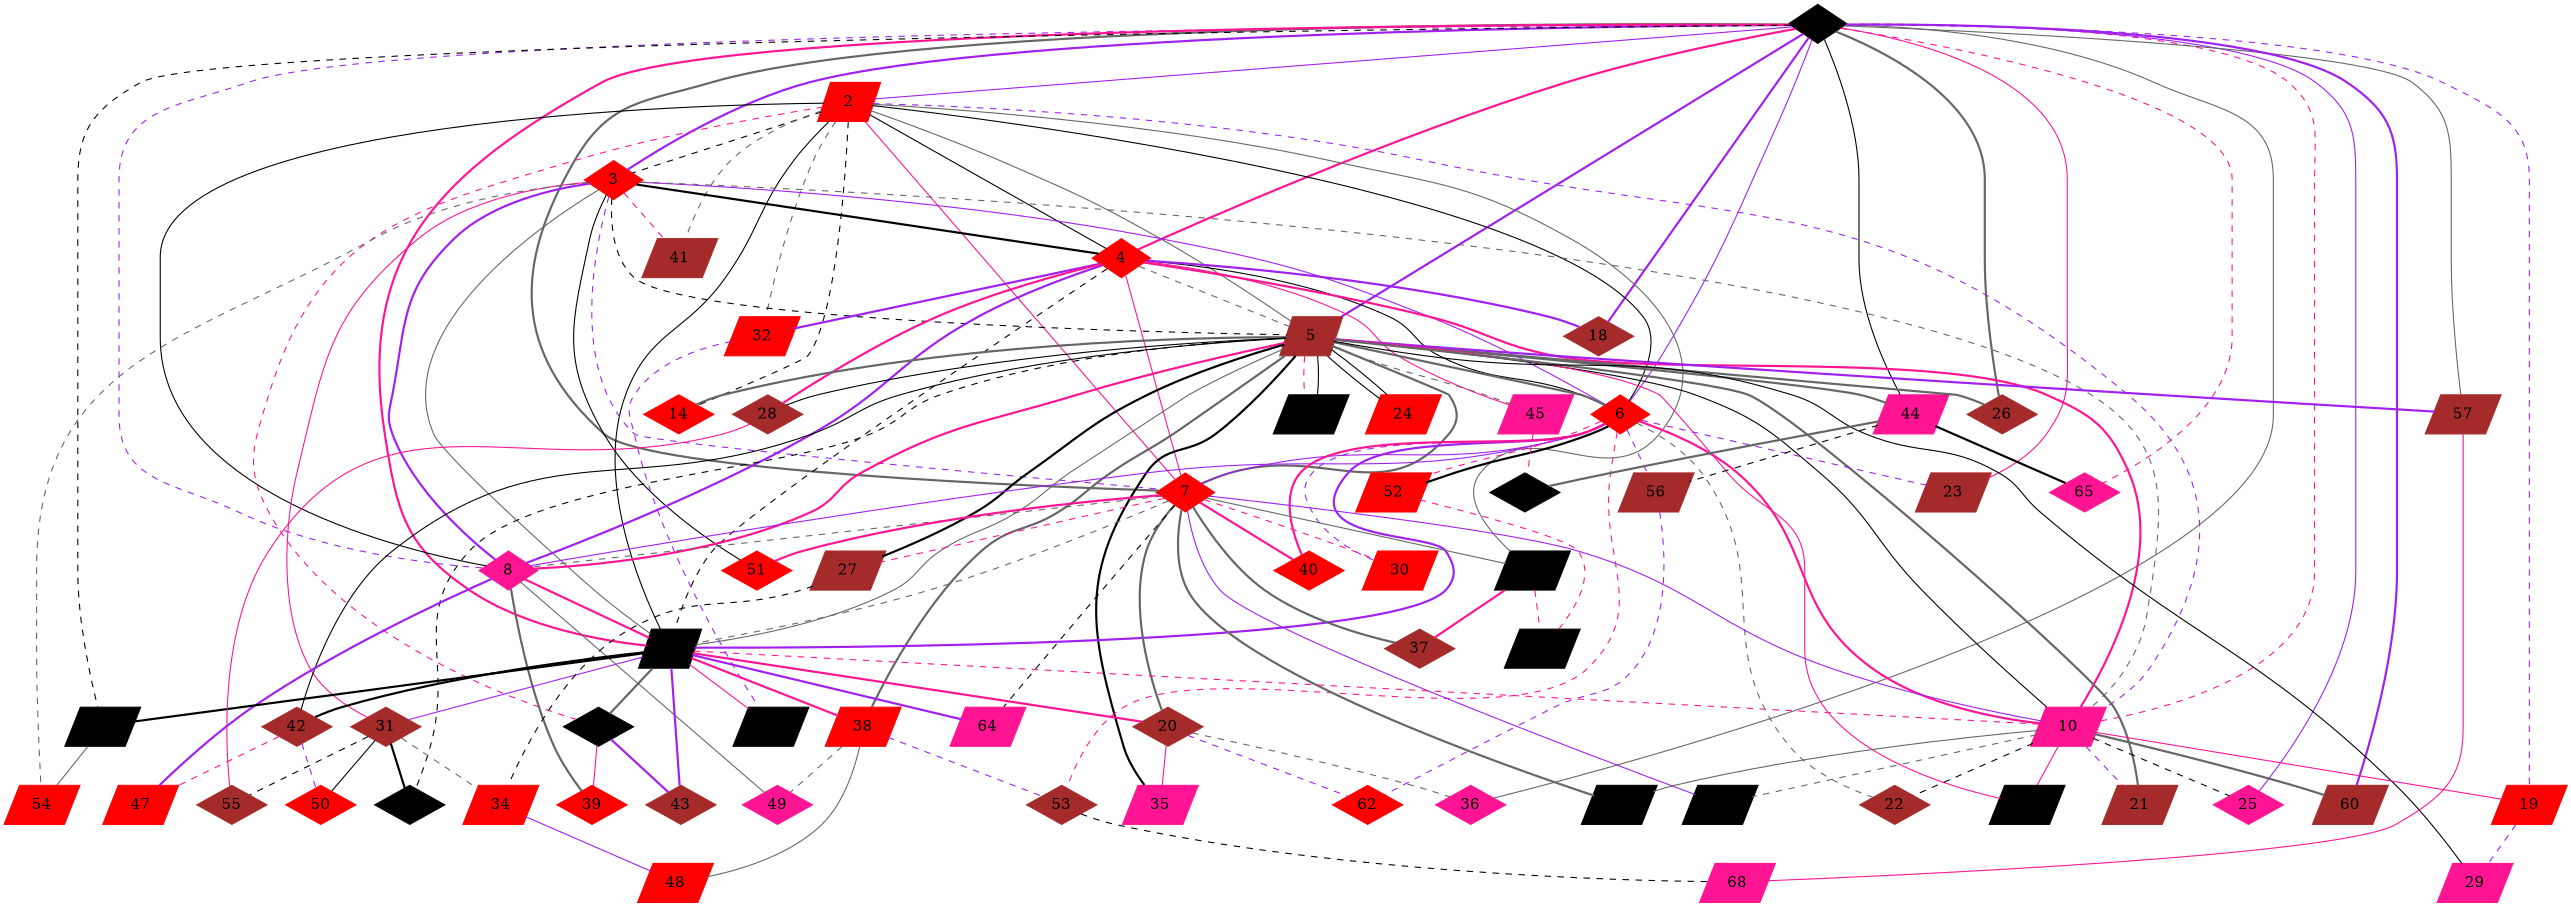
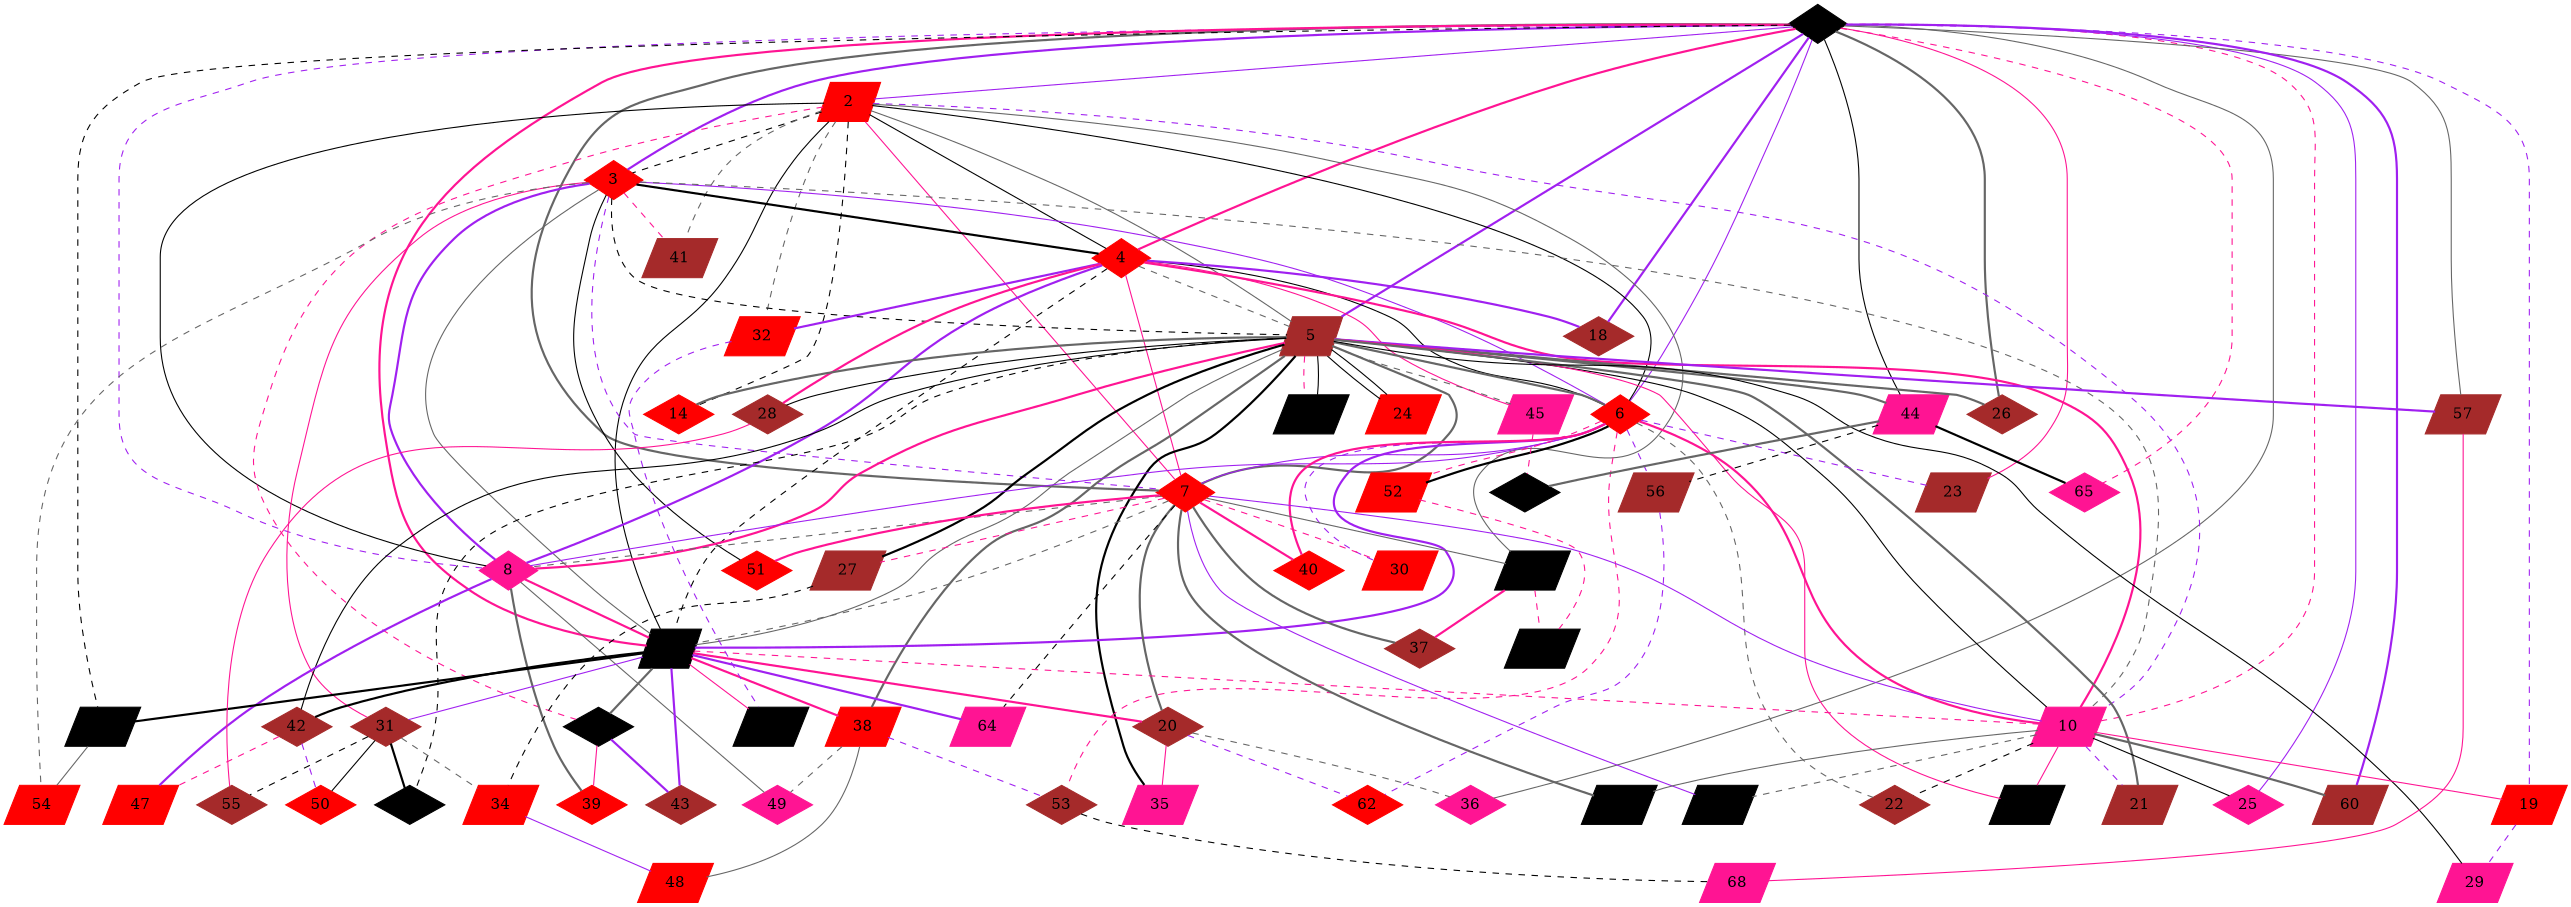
(2161, 767) -> (2161, 767)
